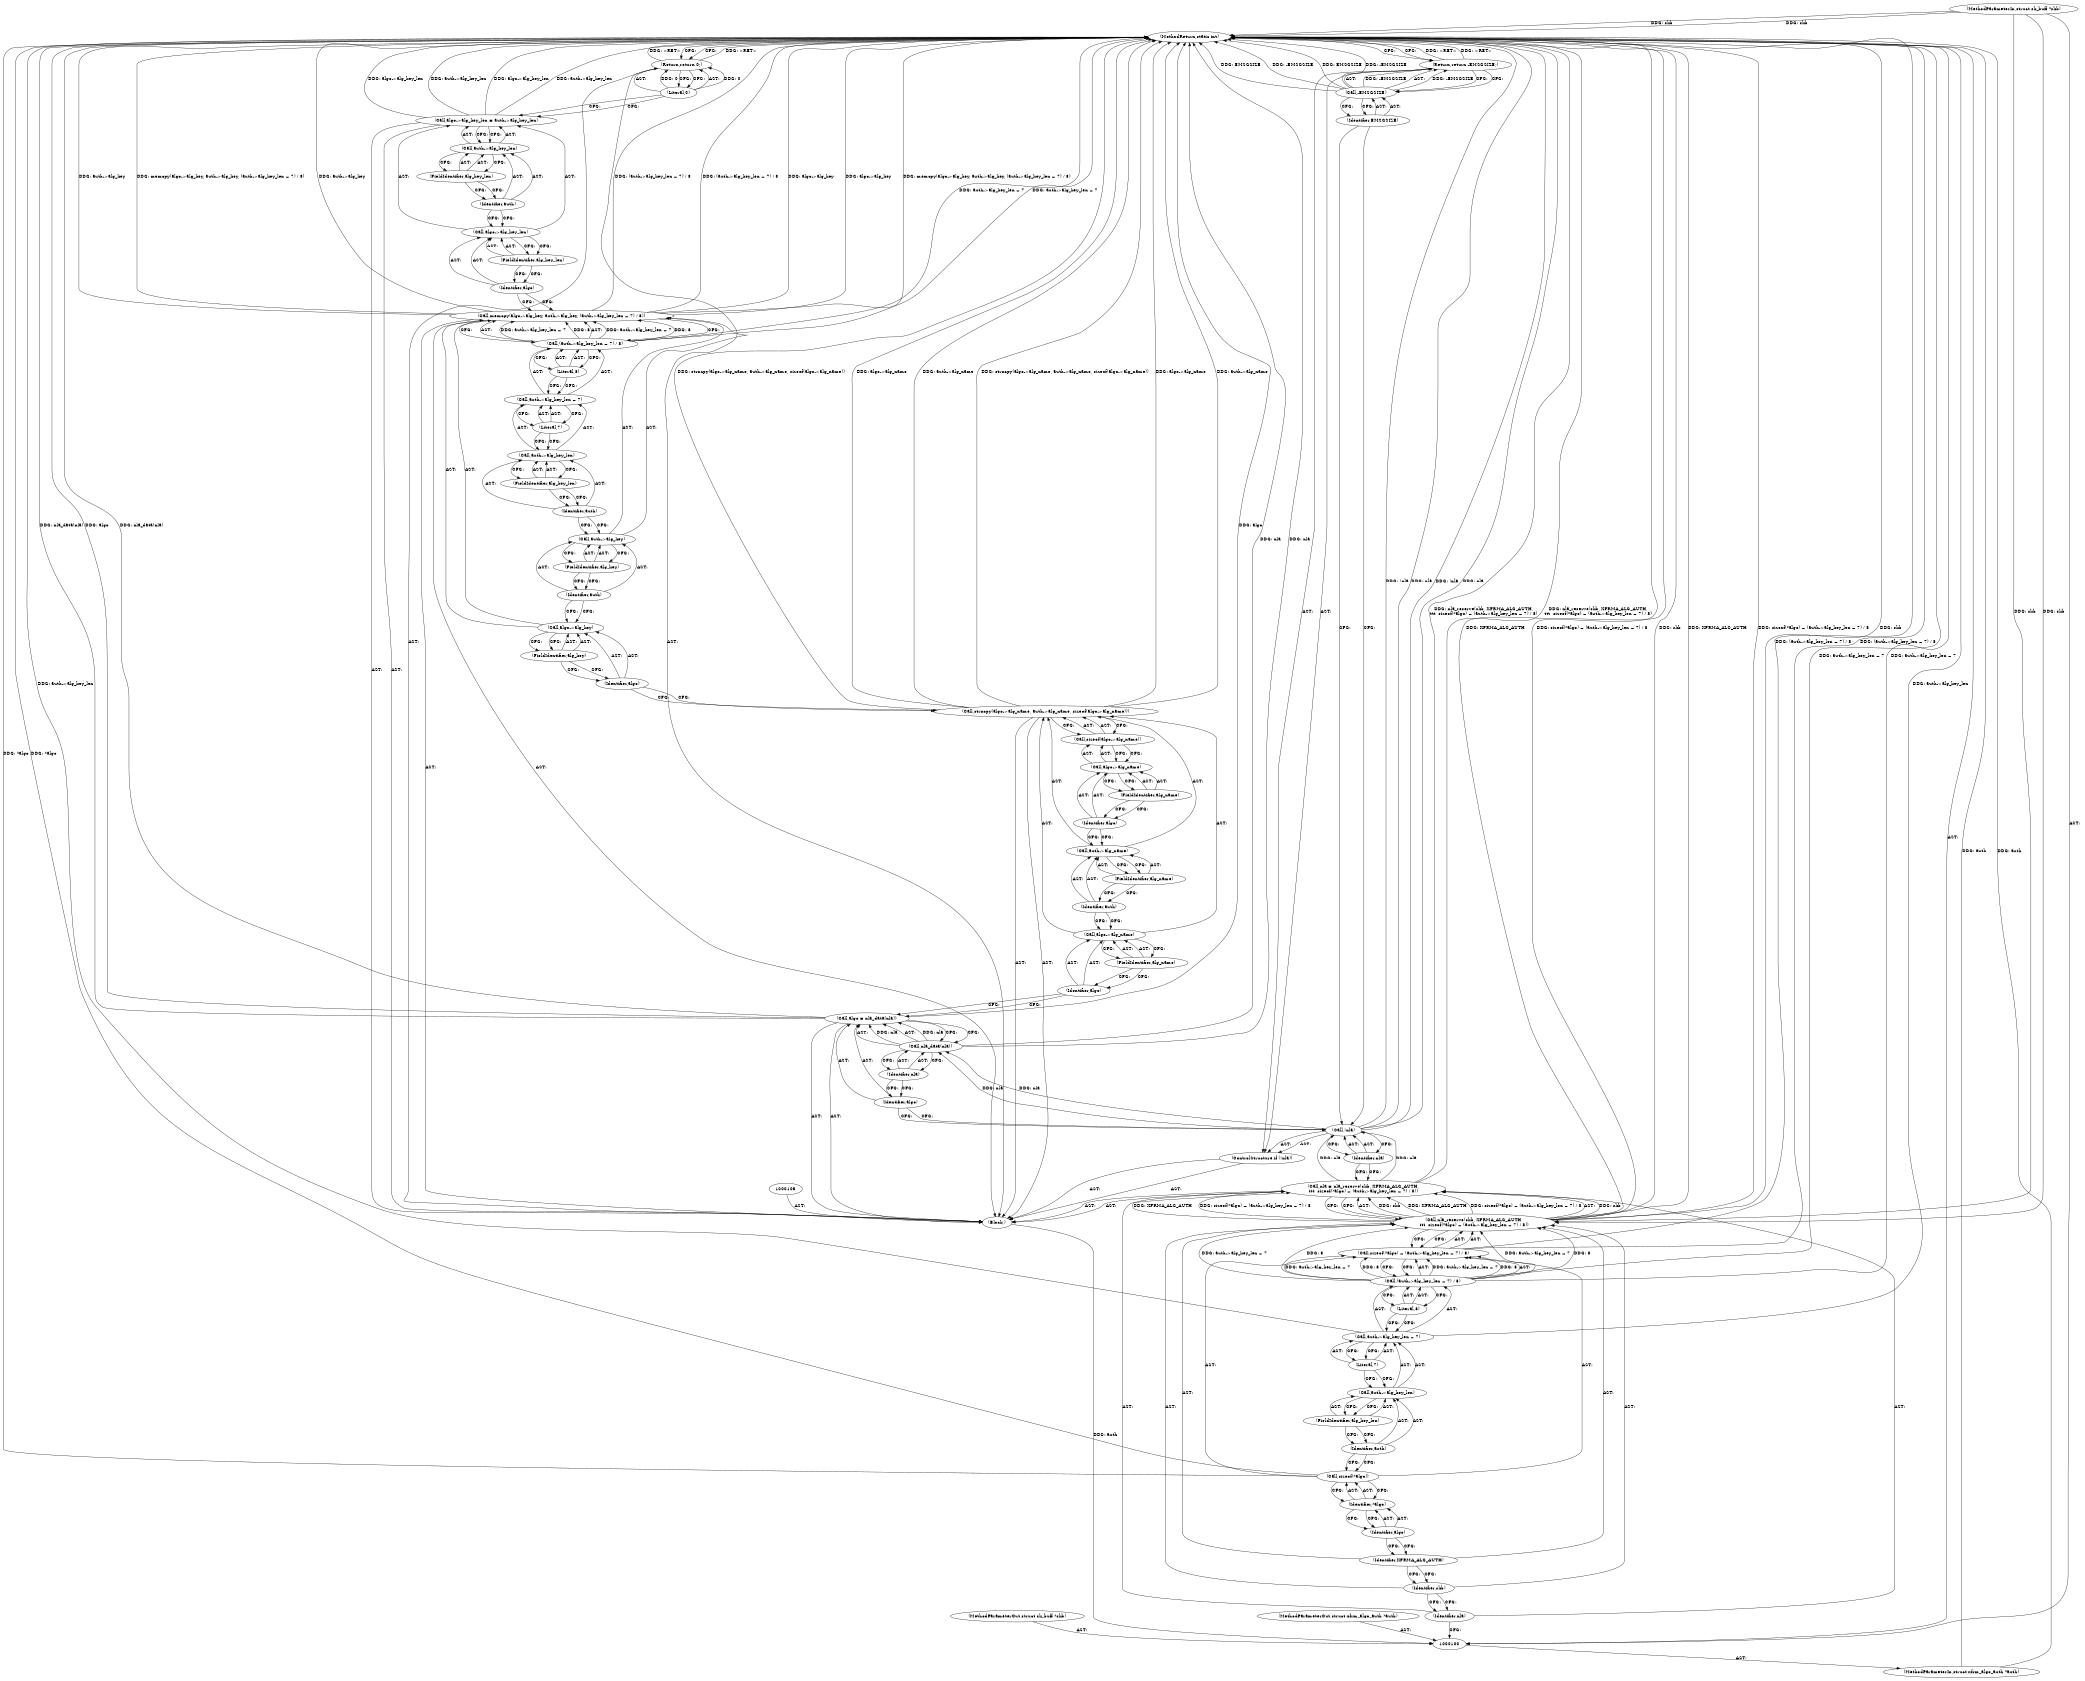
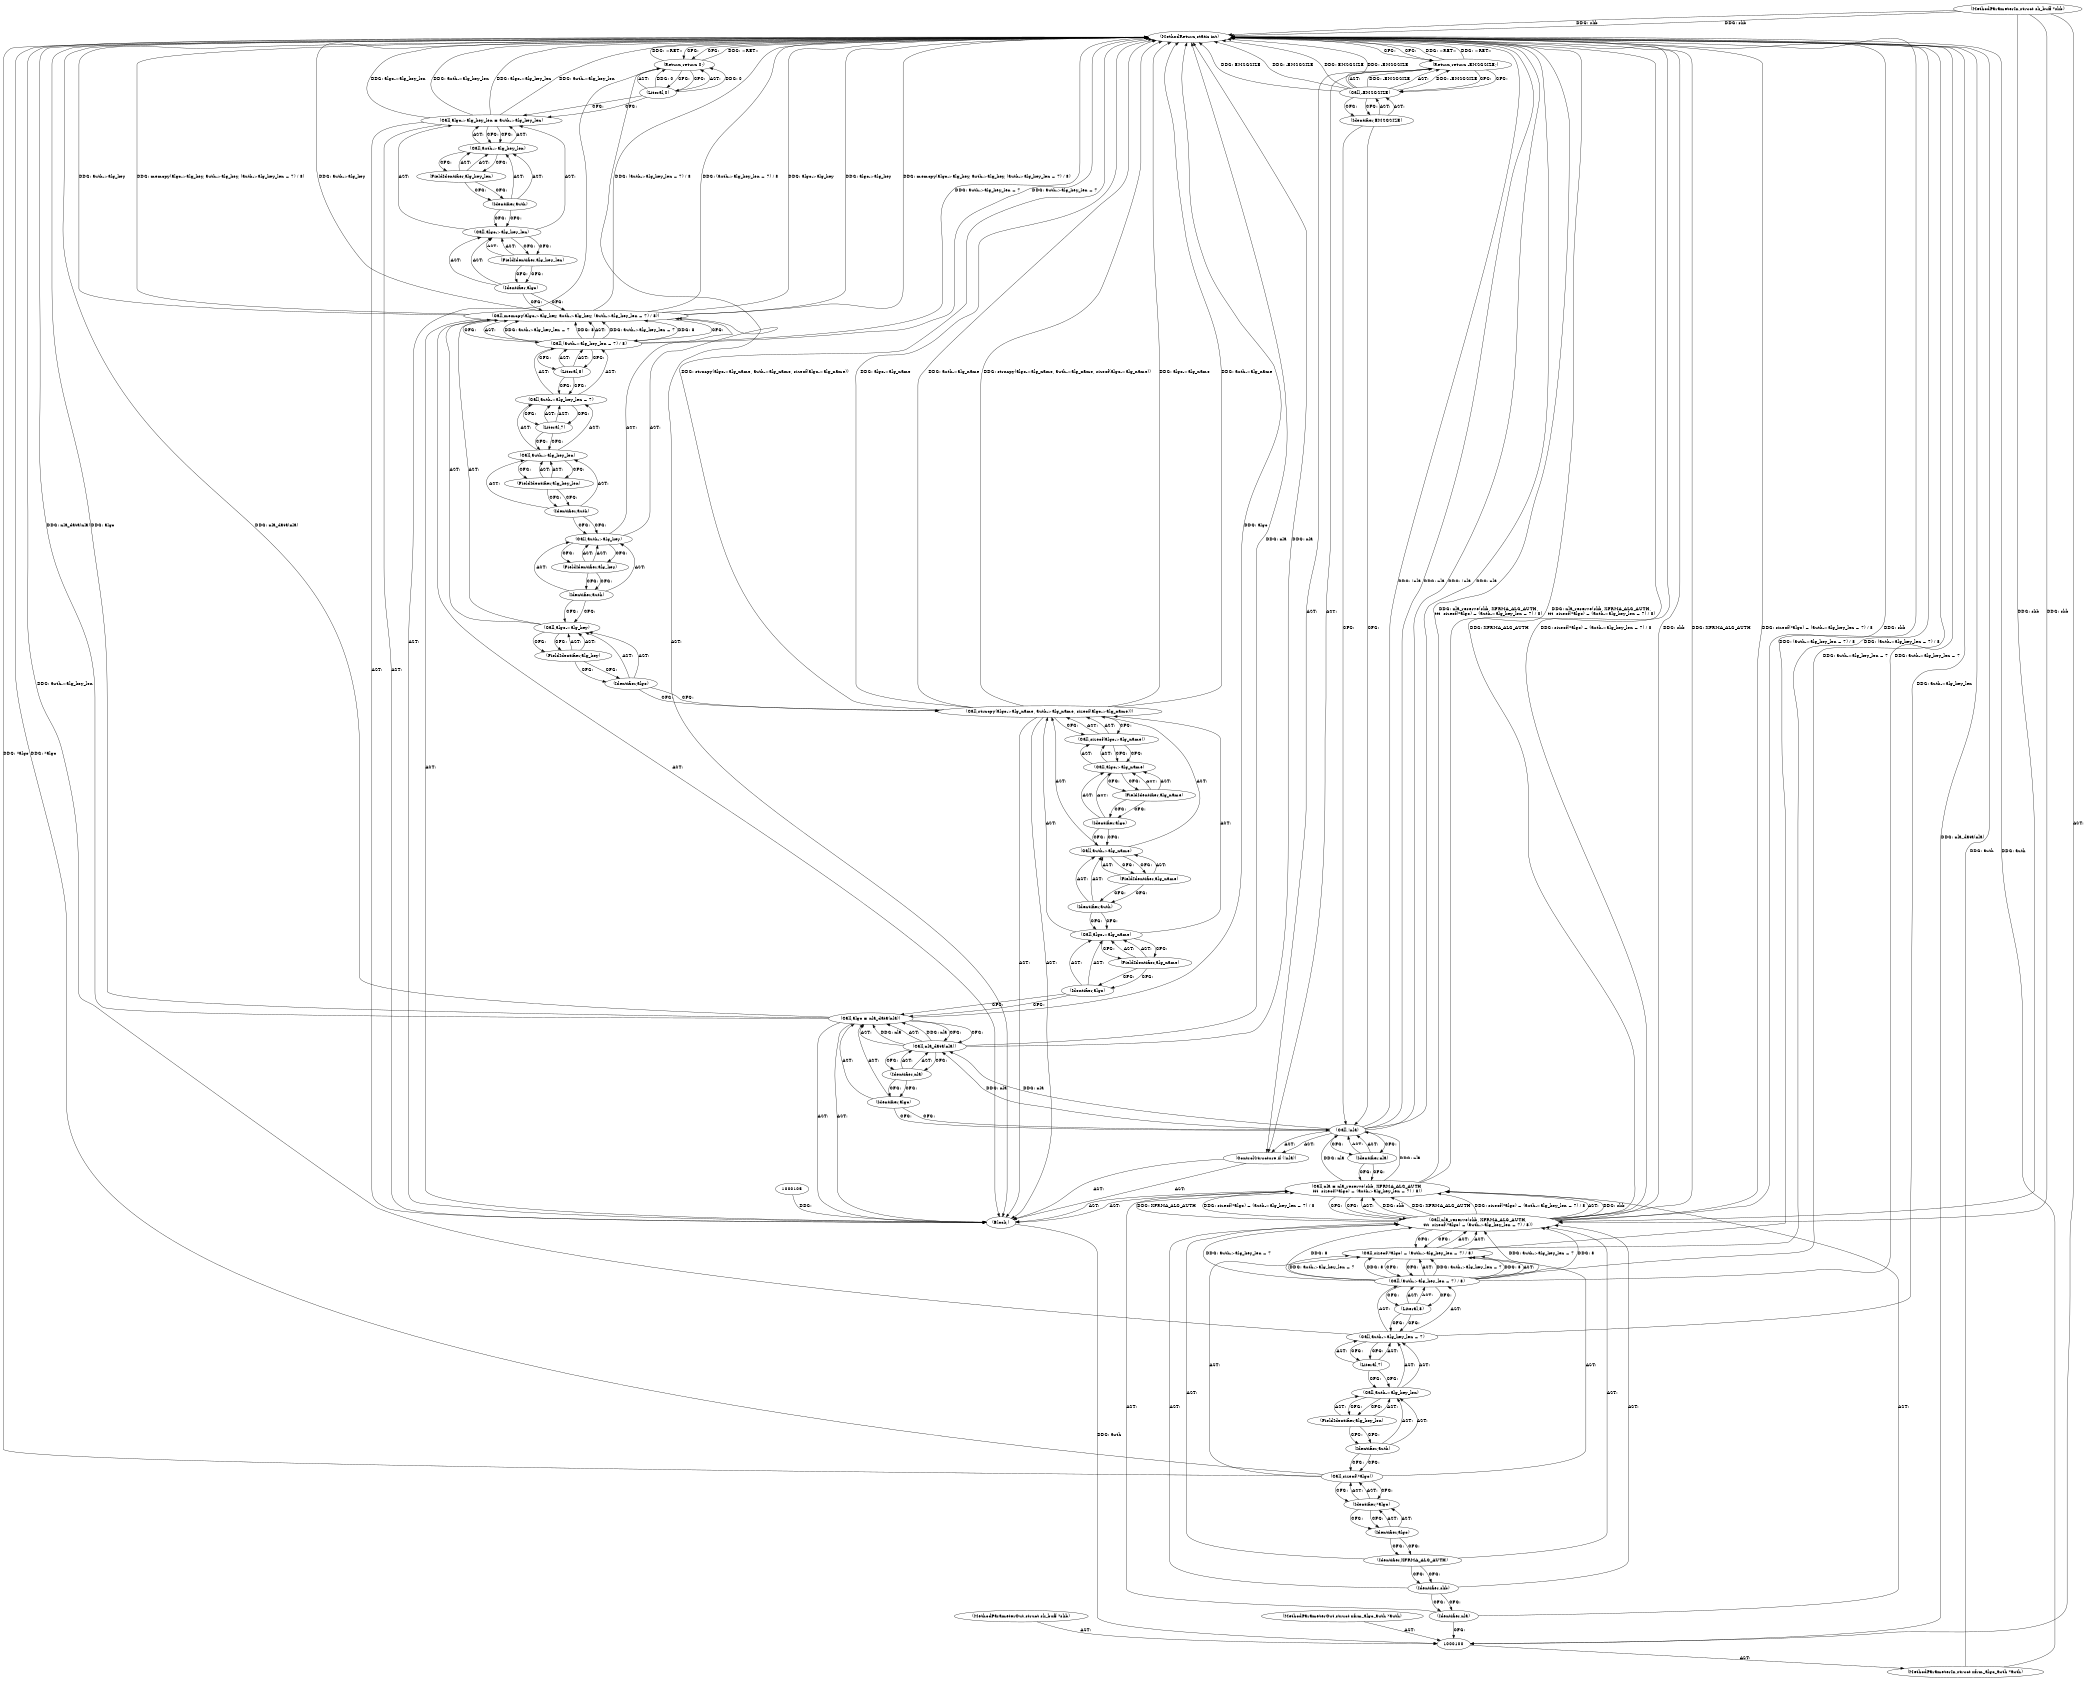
(1954, 837) -> (1963, 837)
(801, 1206) -> (806, 1206)
